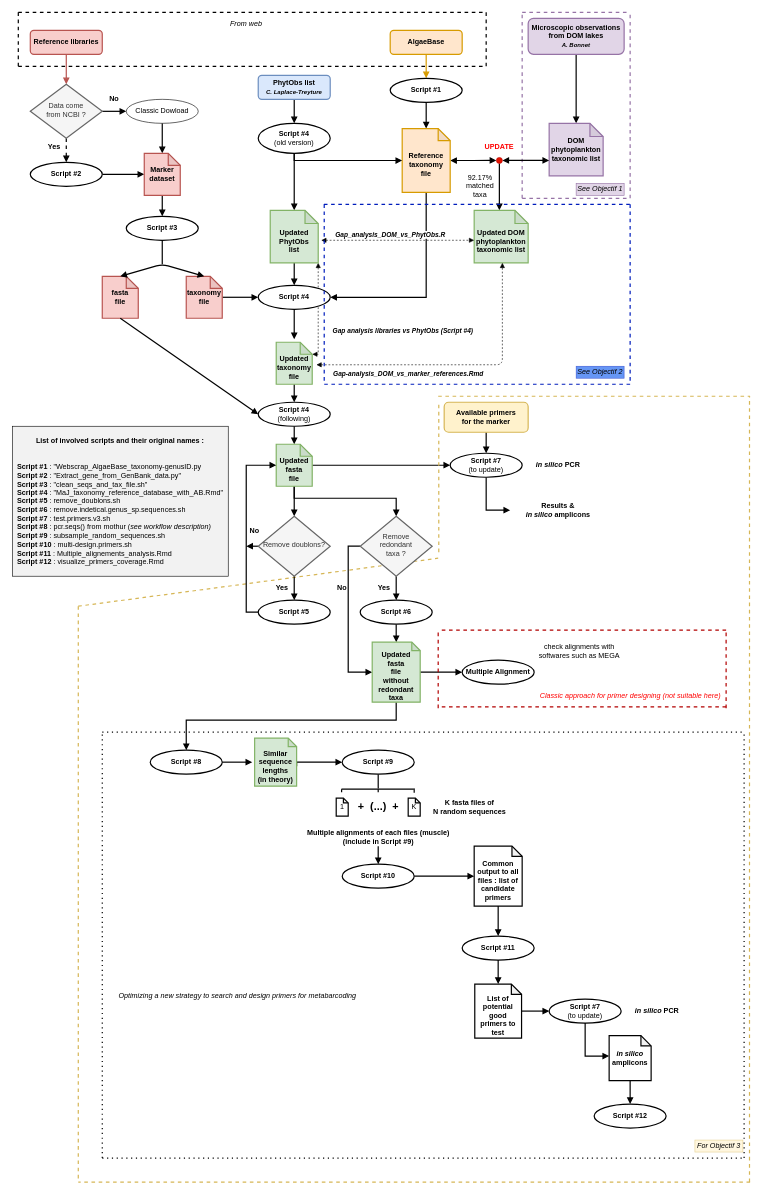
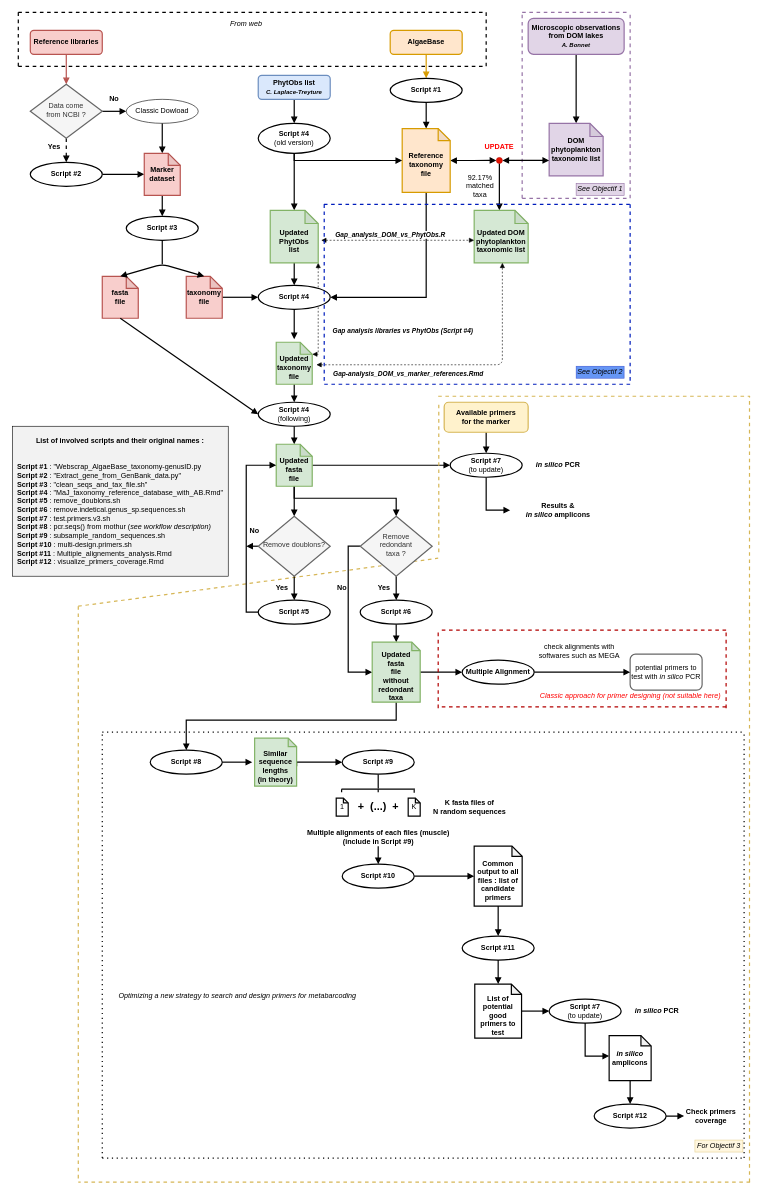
none -> (579, 672)
none -> (666, 672)
none -> (677, 1116)
none -> (711, 1116)
